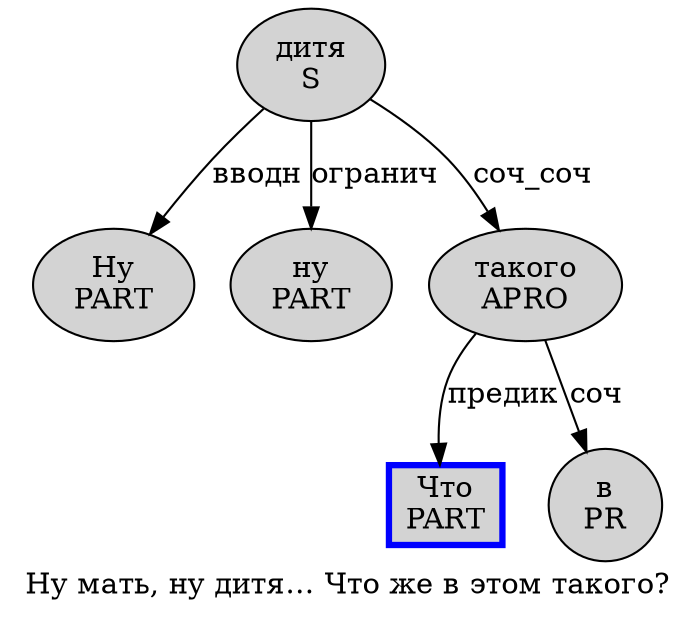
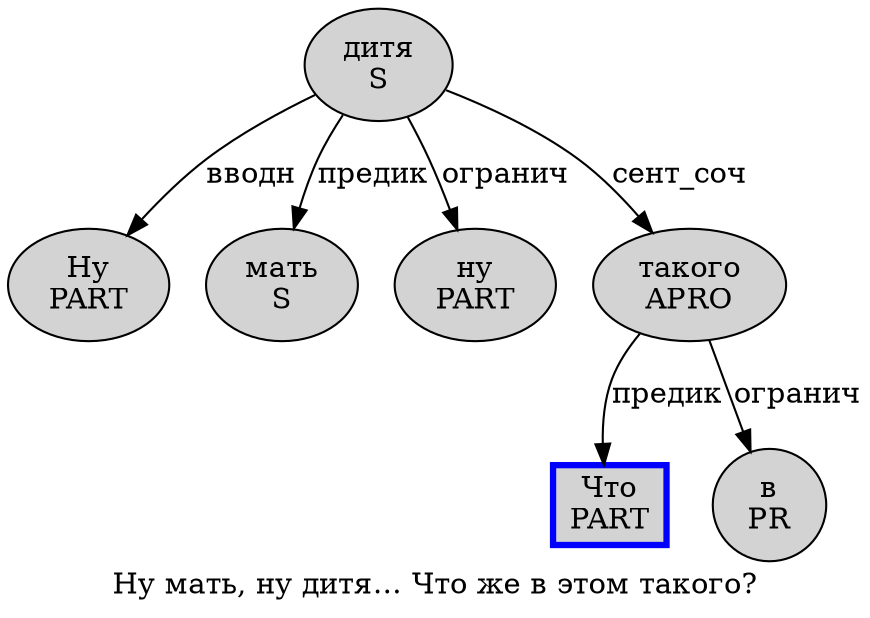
(533, 175) -> (679, 175)
none -> (282, 285)
(596, 395) -> (798, 395)
